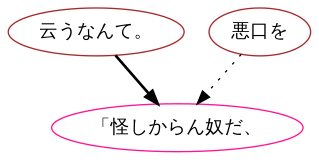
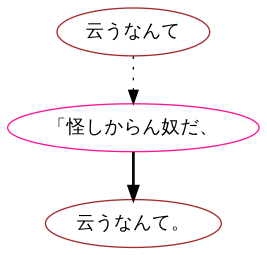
(260, 32) -> (133, 32)
(132, 74) -> (133, 169)
